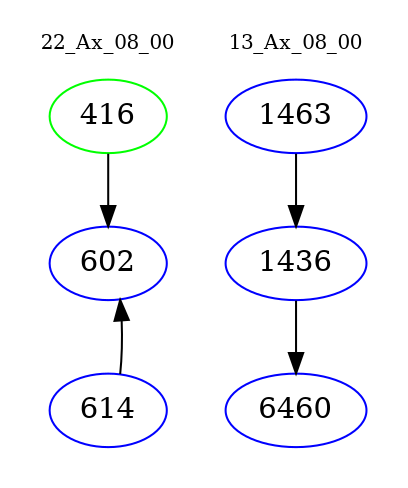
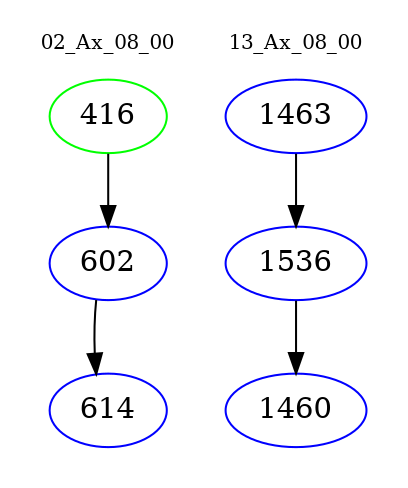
(108, 44) -> (108, 44)
(296, 263) -> (296, 263)
(122, 347) -> (95, 327)
(296, 410) -> (296, 410)
